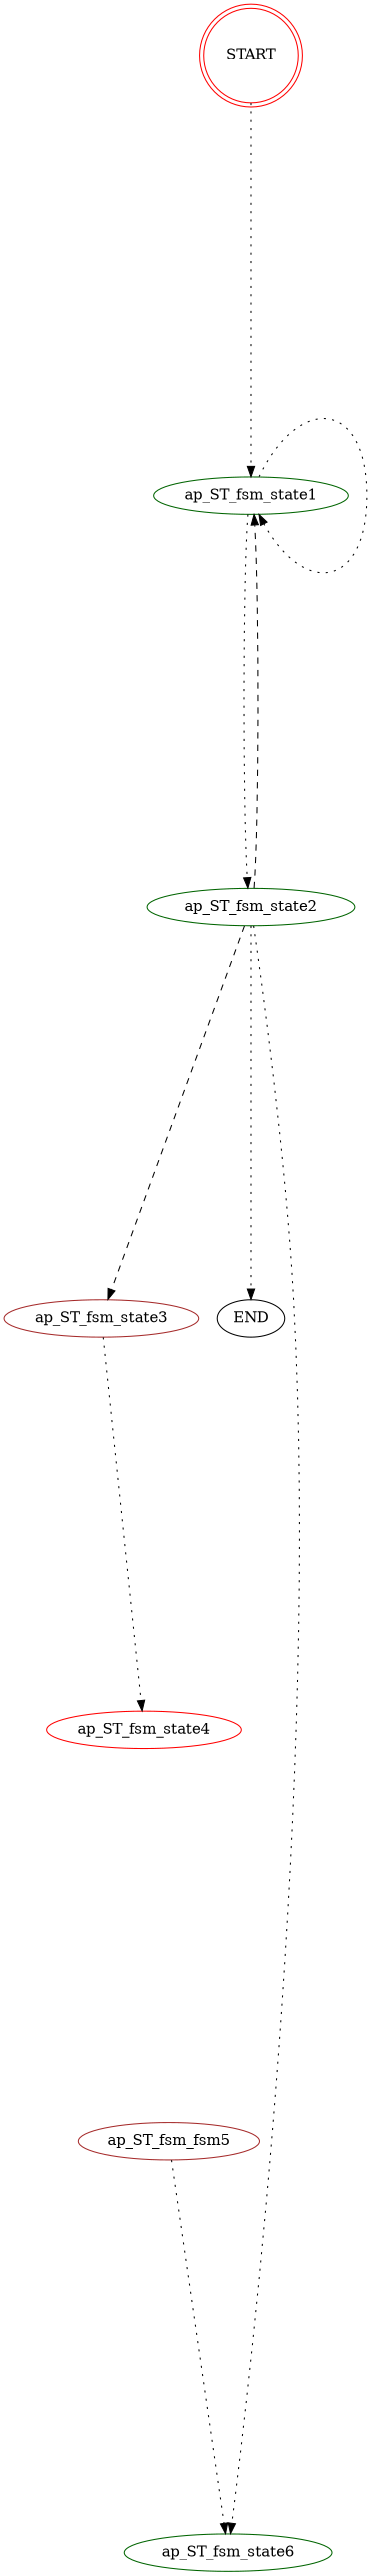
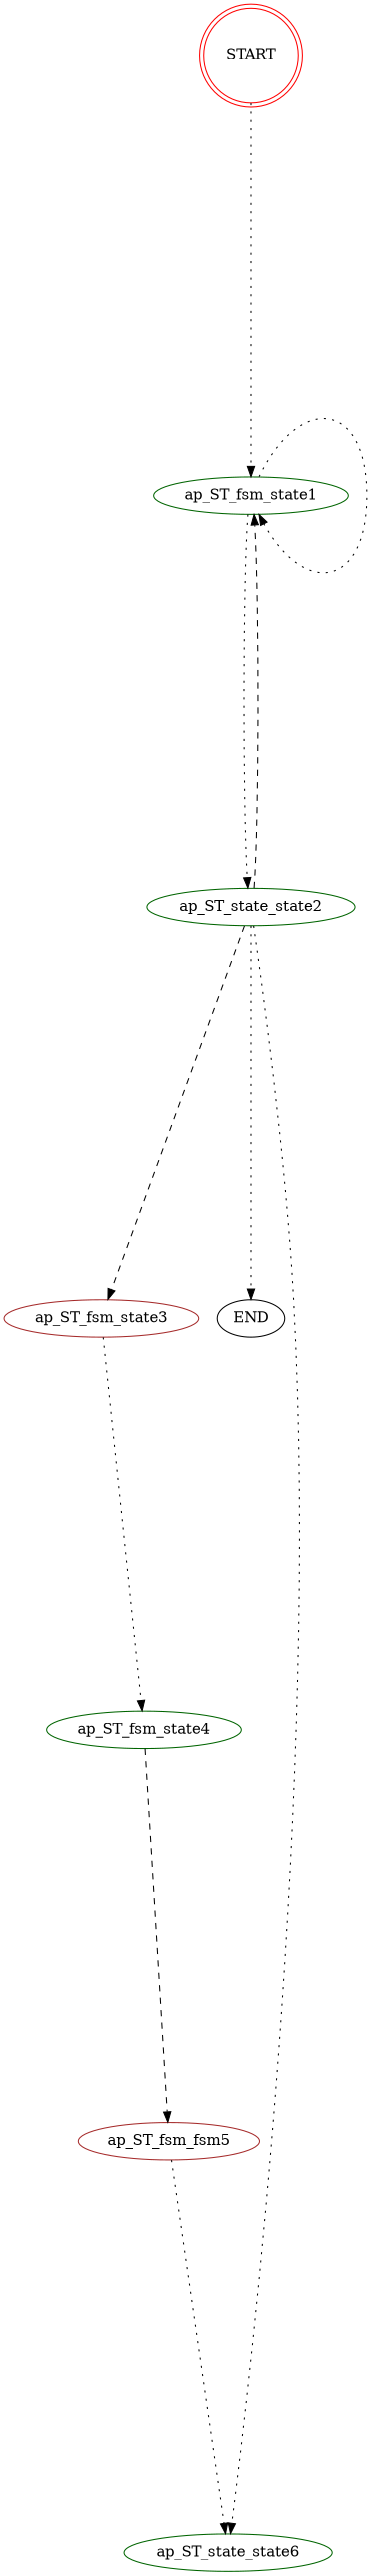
(251, 907) -> (251, 907)
(144, 1730) -> (144, 1730)
none -> (156, 1930)
(228, 2553) -> (228, 2553)
